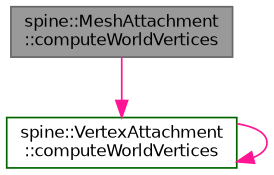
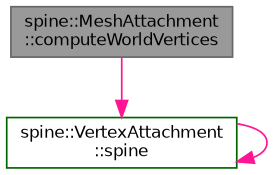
(122, 143) -> (122, 143)
